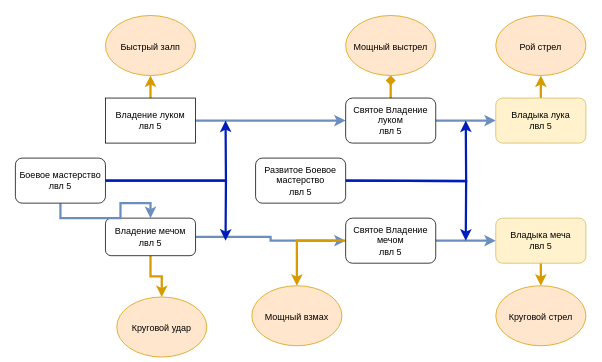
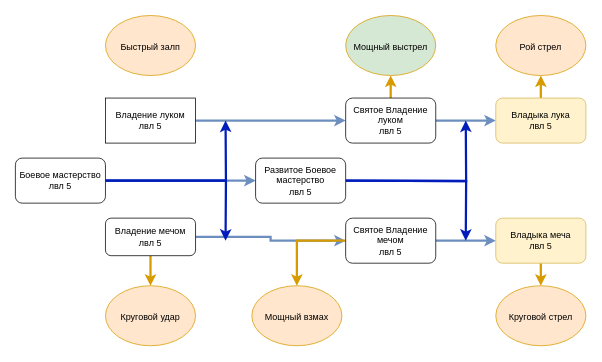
(390, 45) -> (390, 45)
(150, 84) -> none
(390, 87) -> (390, 87)
(108, 218) -> (237, 180)
(162, 327) -> (150, 315)
